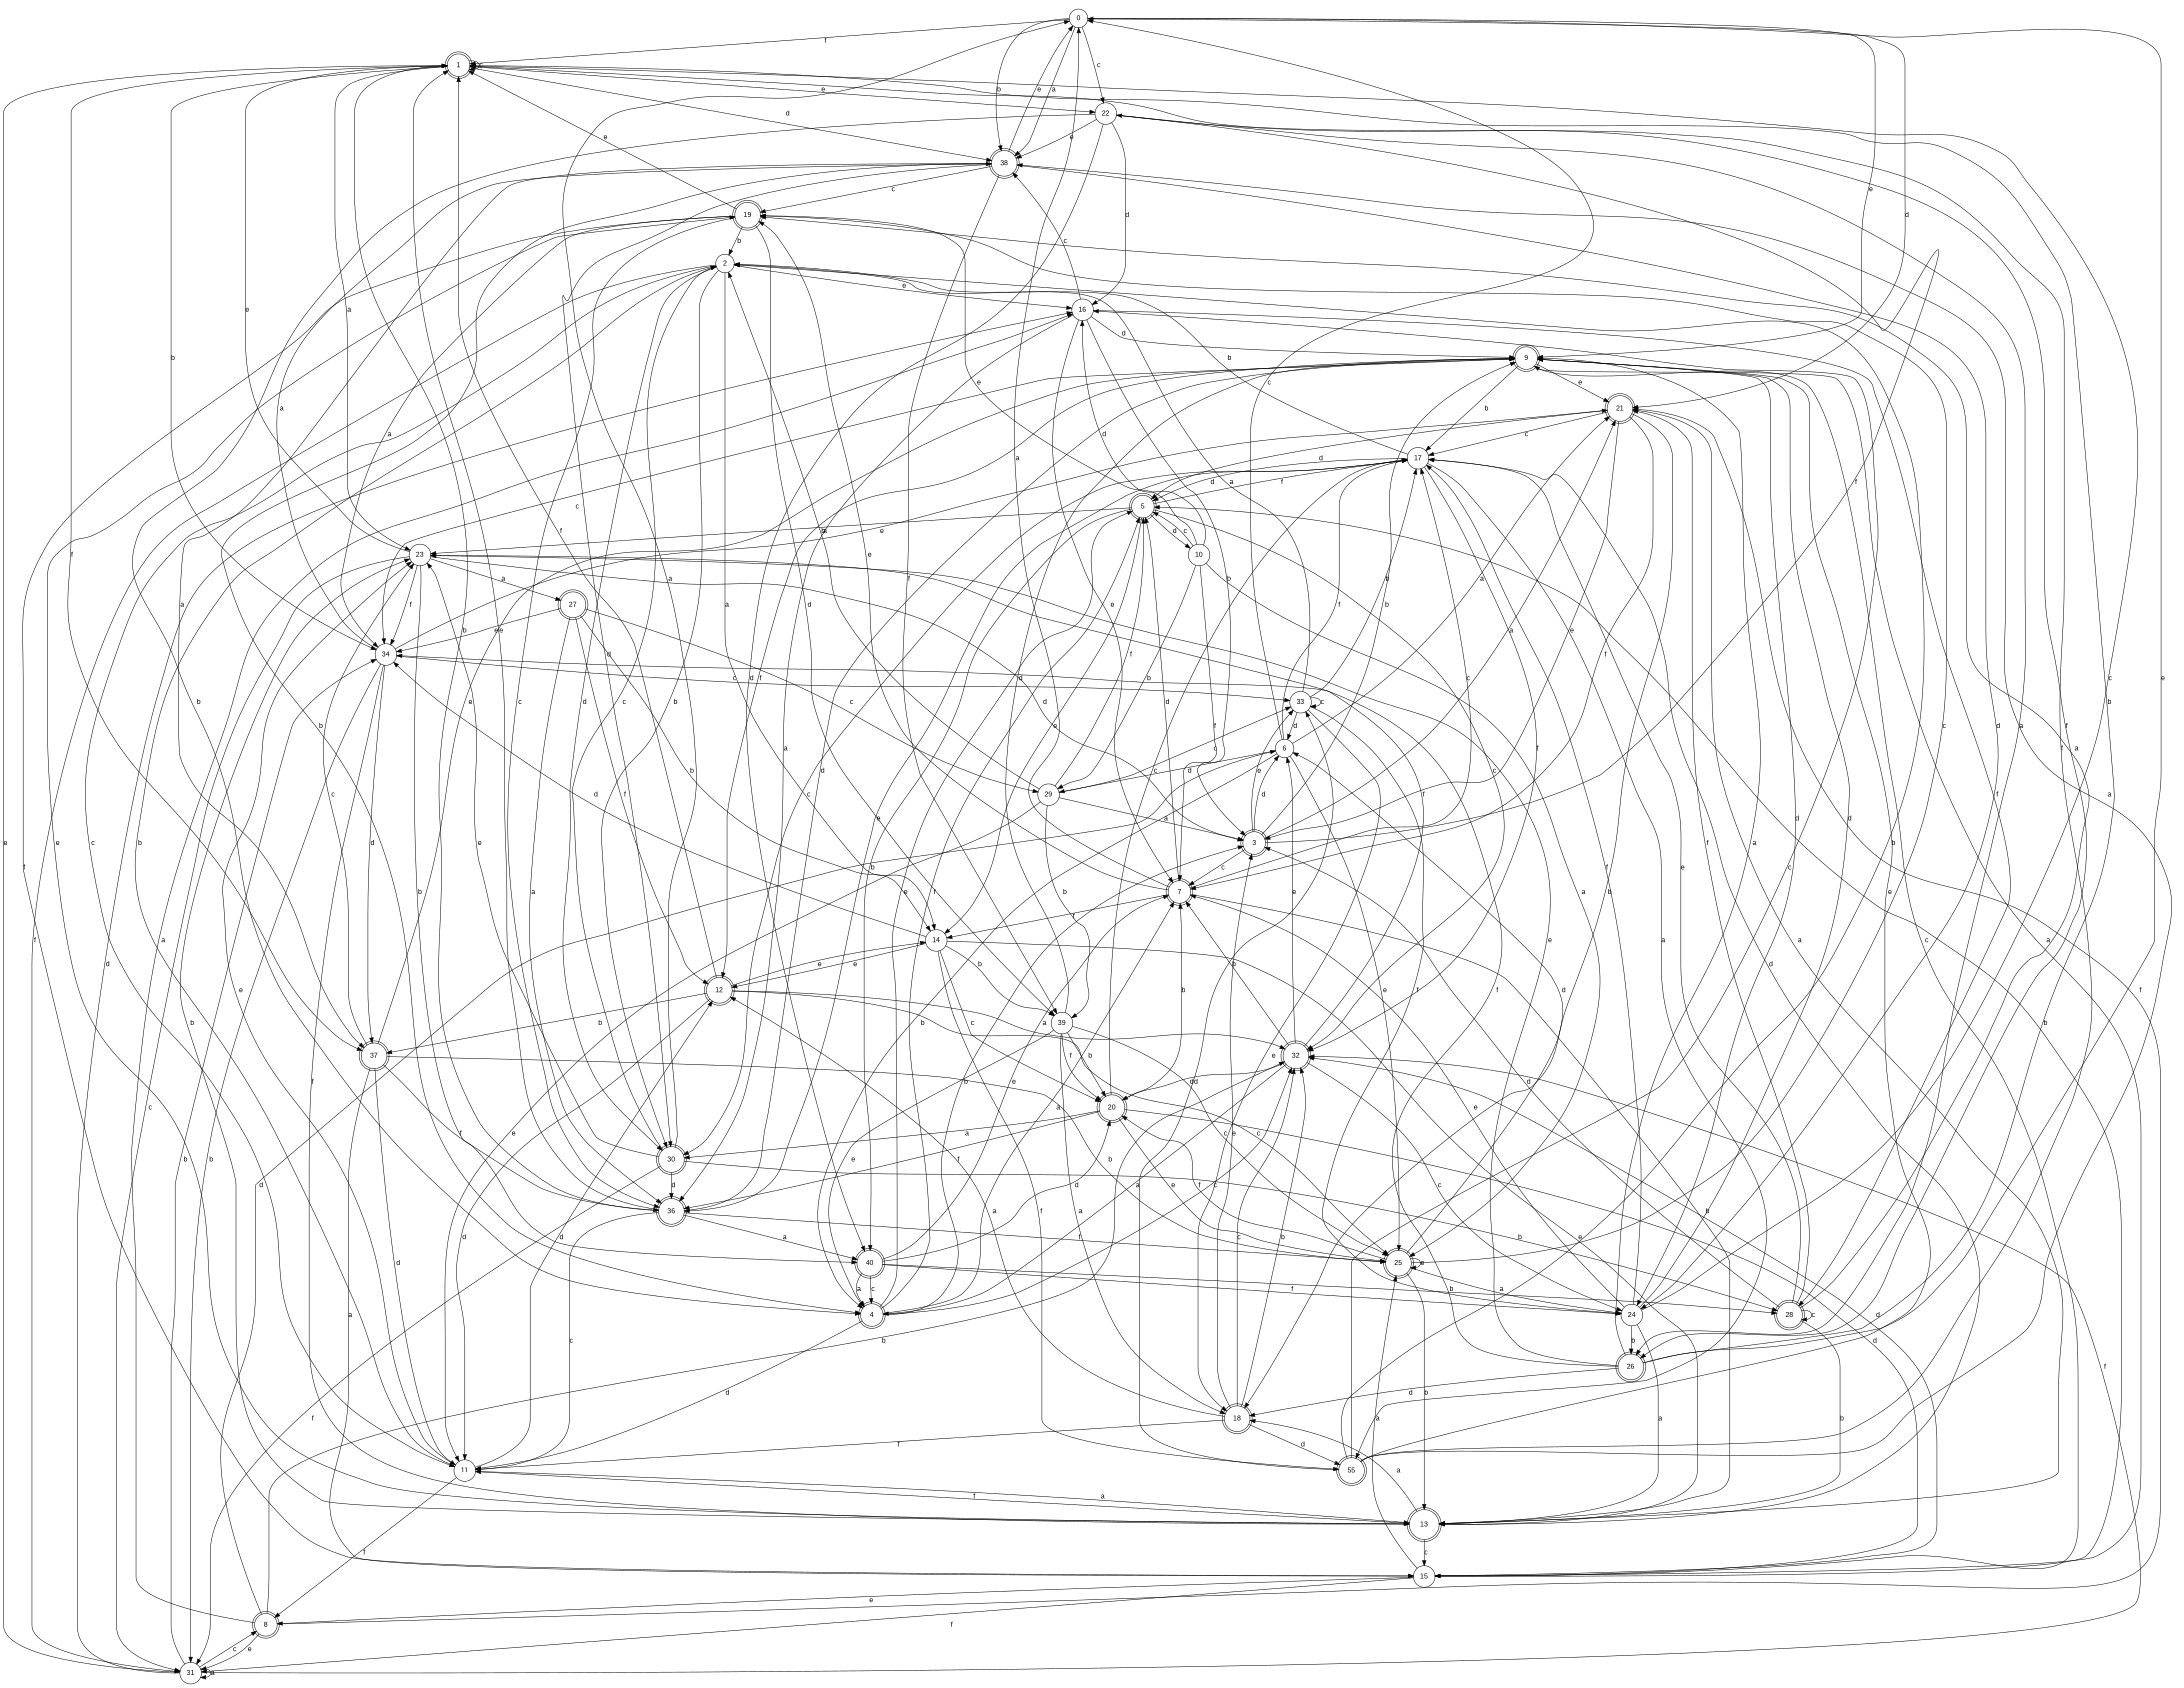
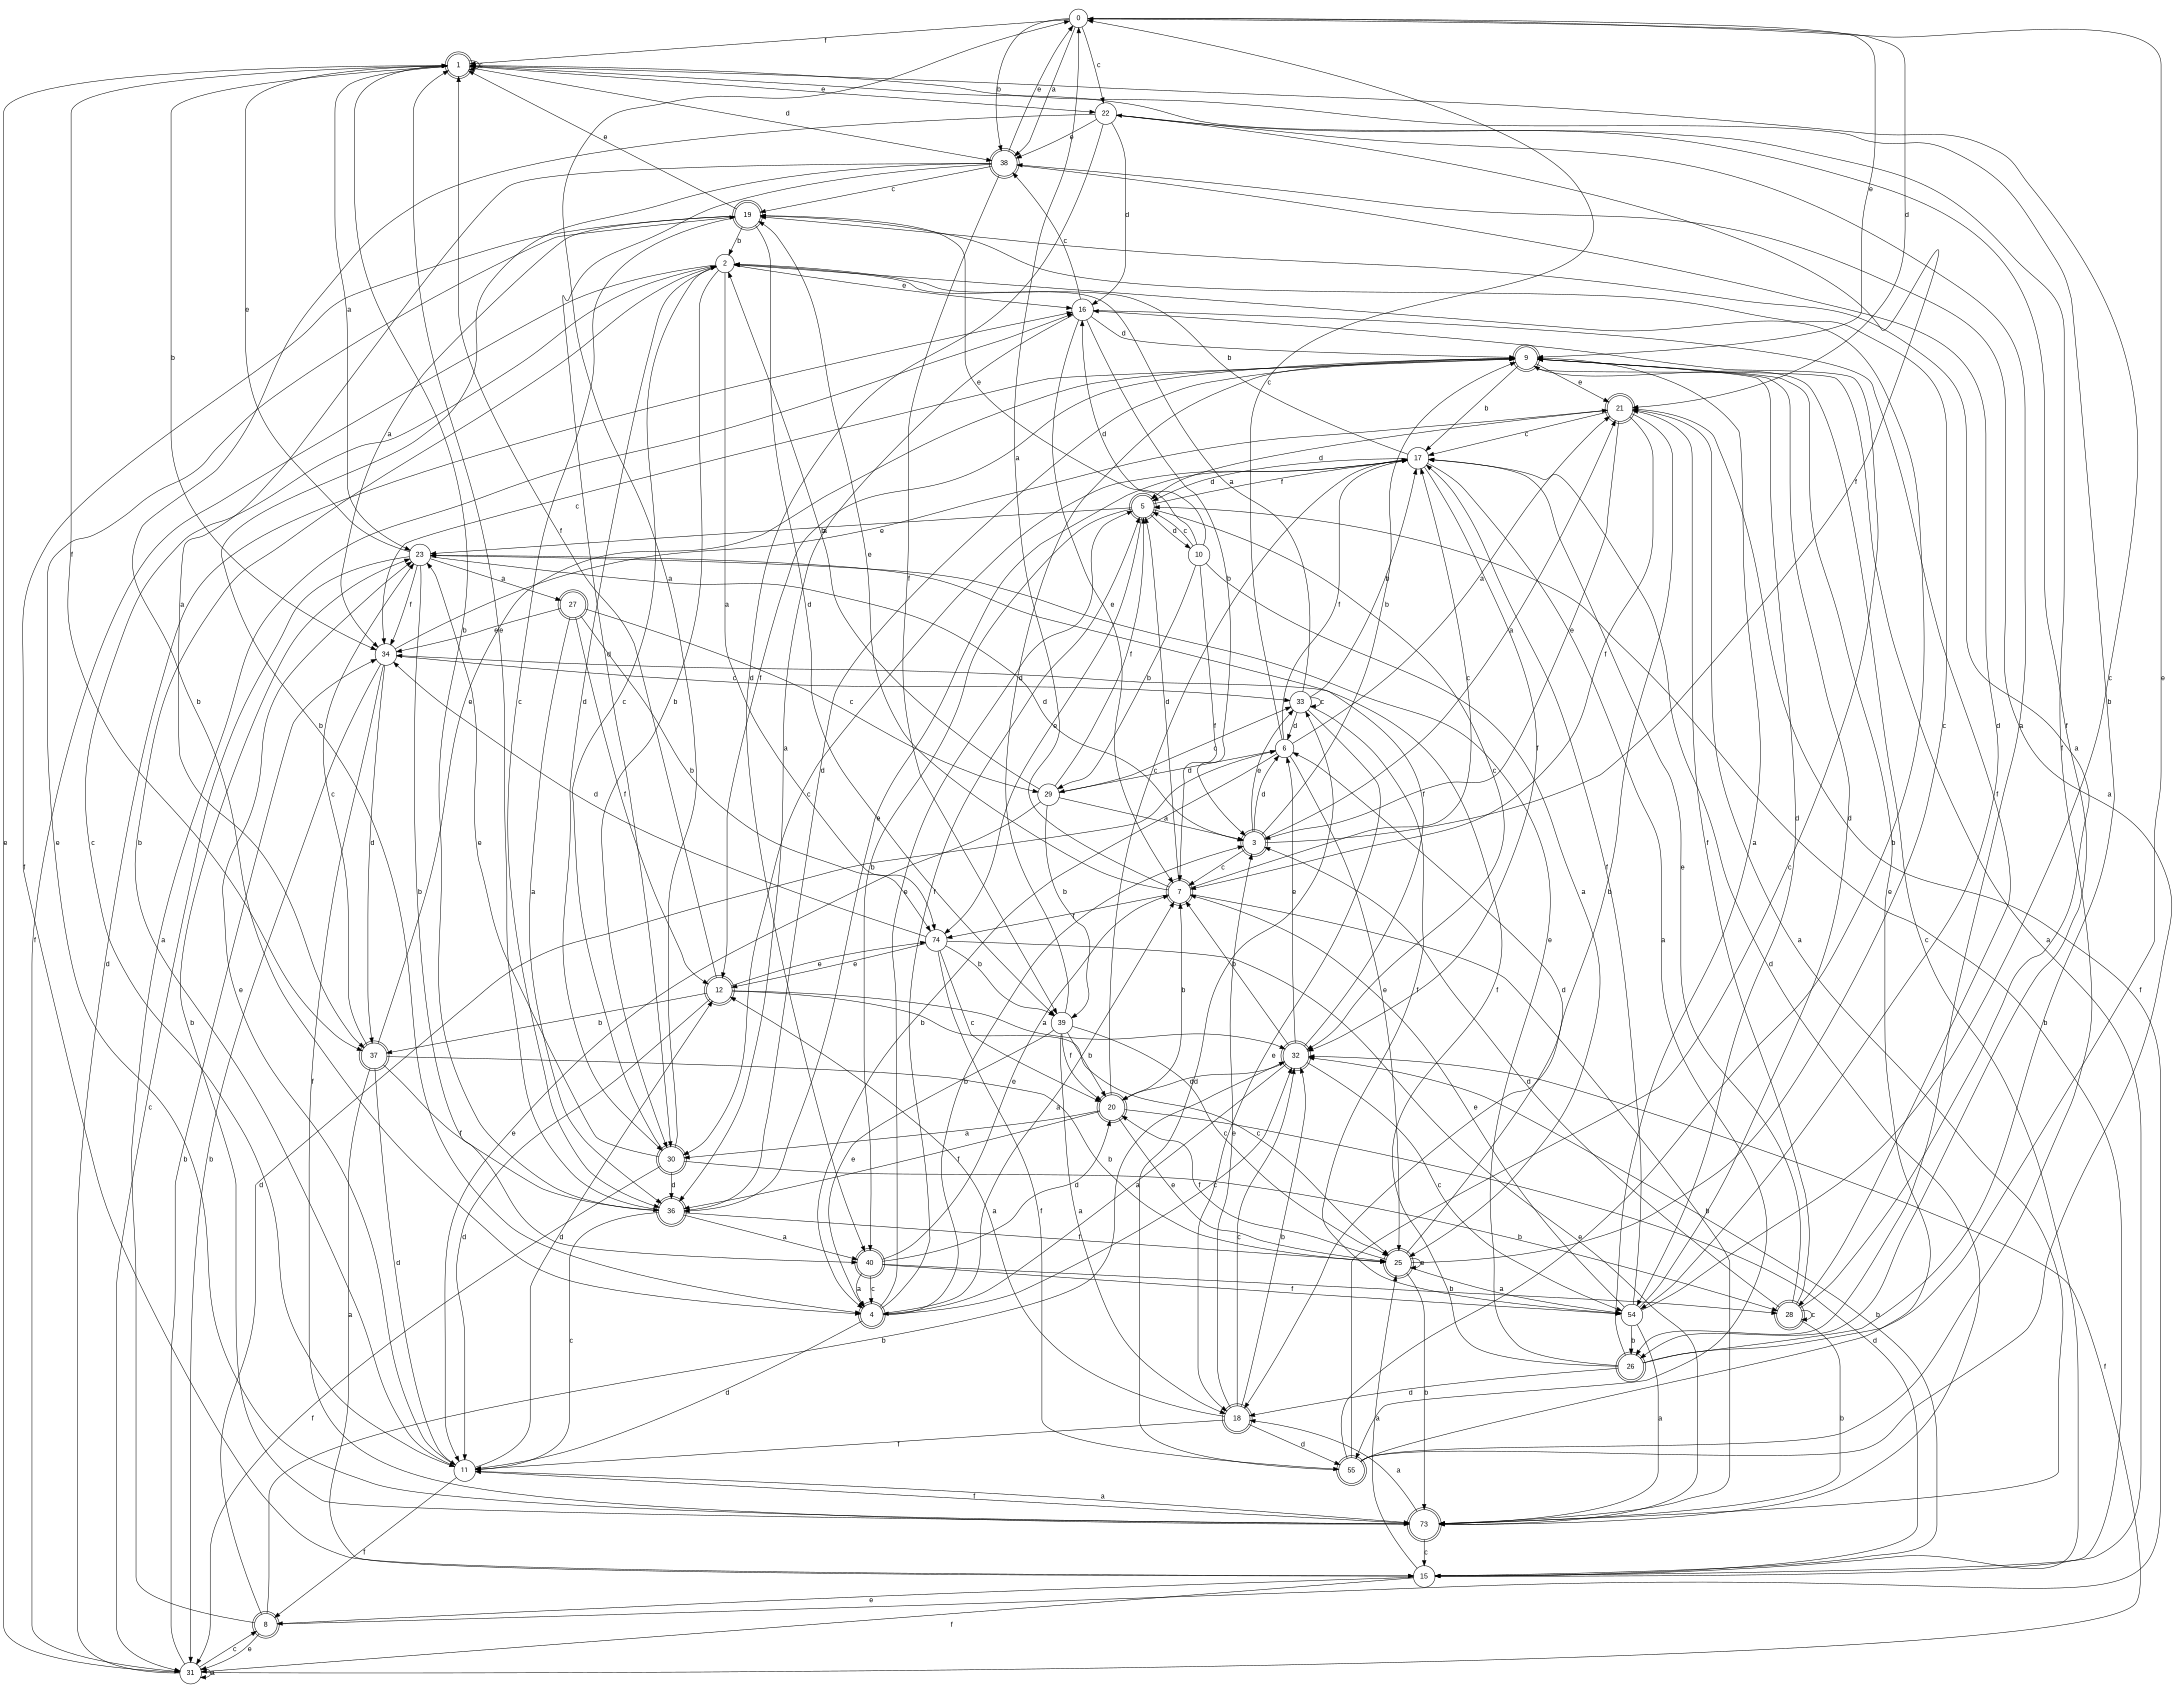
(449, 205) -> none
(936, 940) -> (936, 940)
(1632, 1315) -> (1632, 1315)
(1878, 1315) -> (1878, 1315)
(1424, 1525) -> (1424, 1525)
